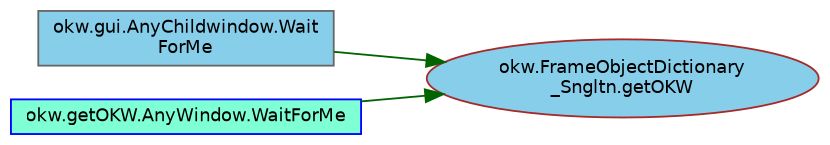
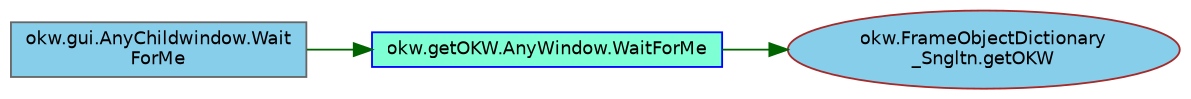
(380, 56) -> (330, 50)
